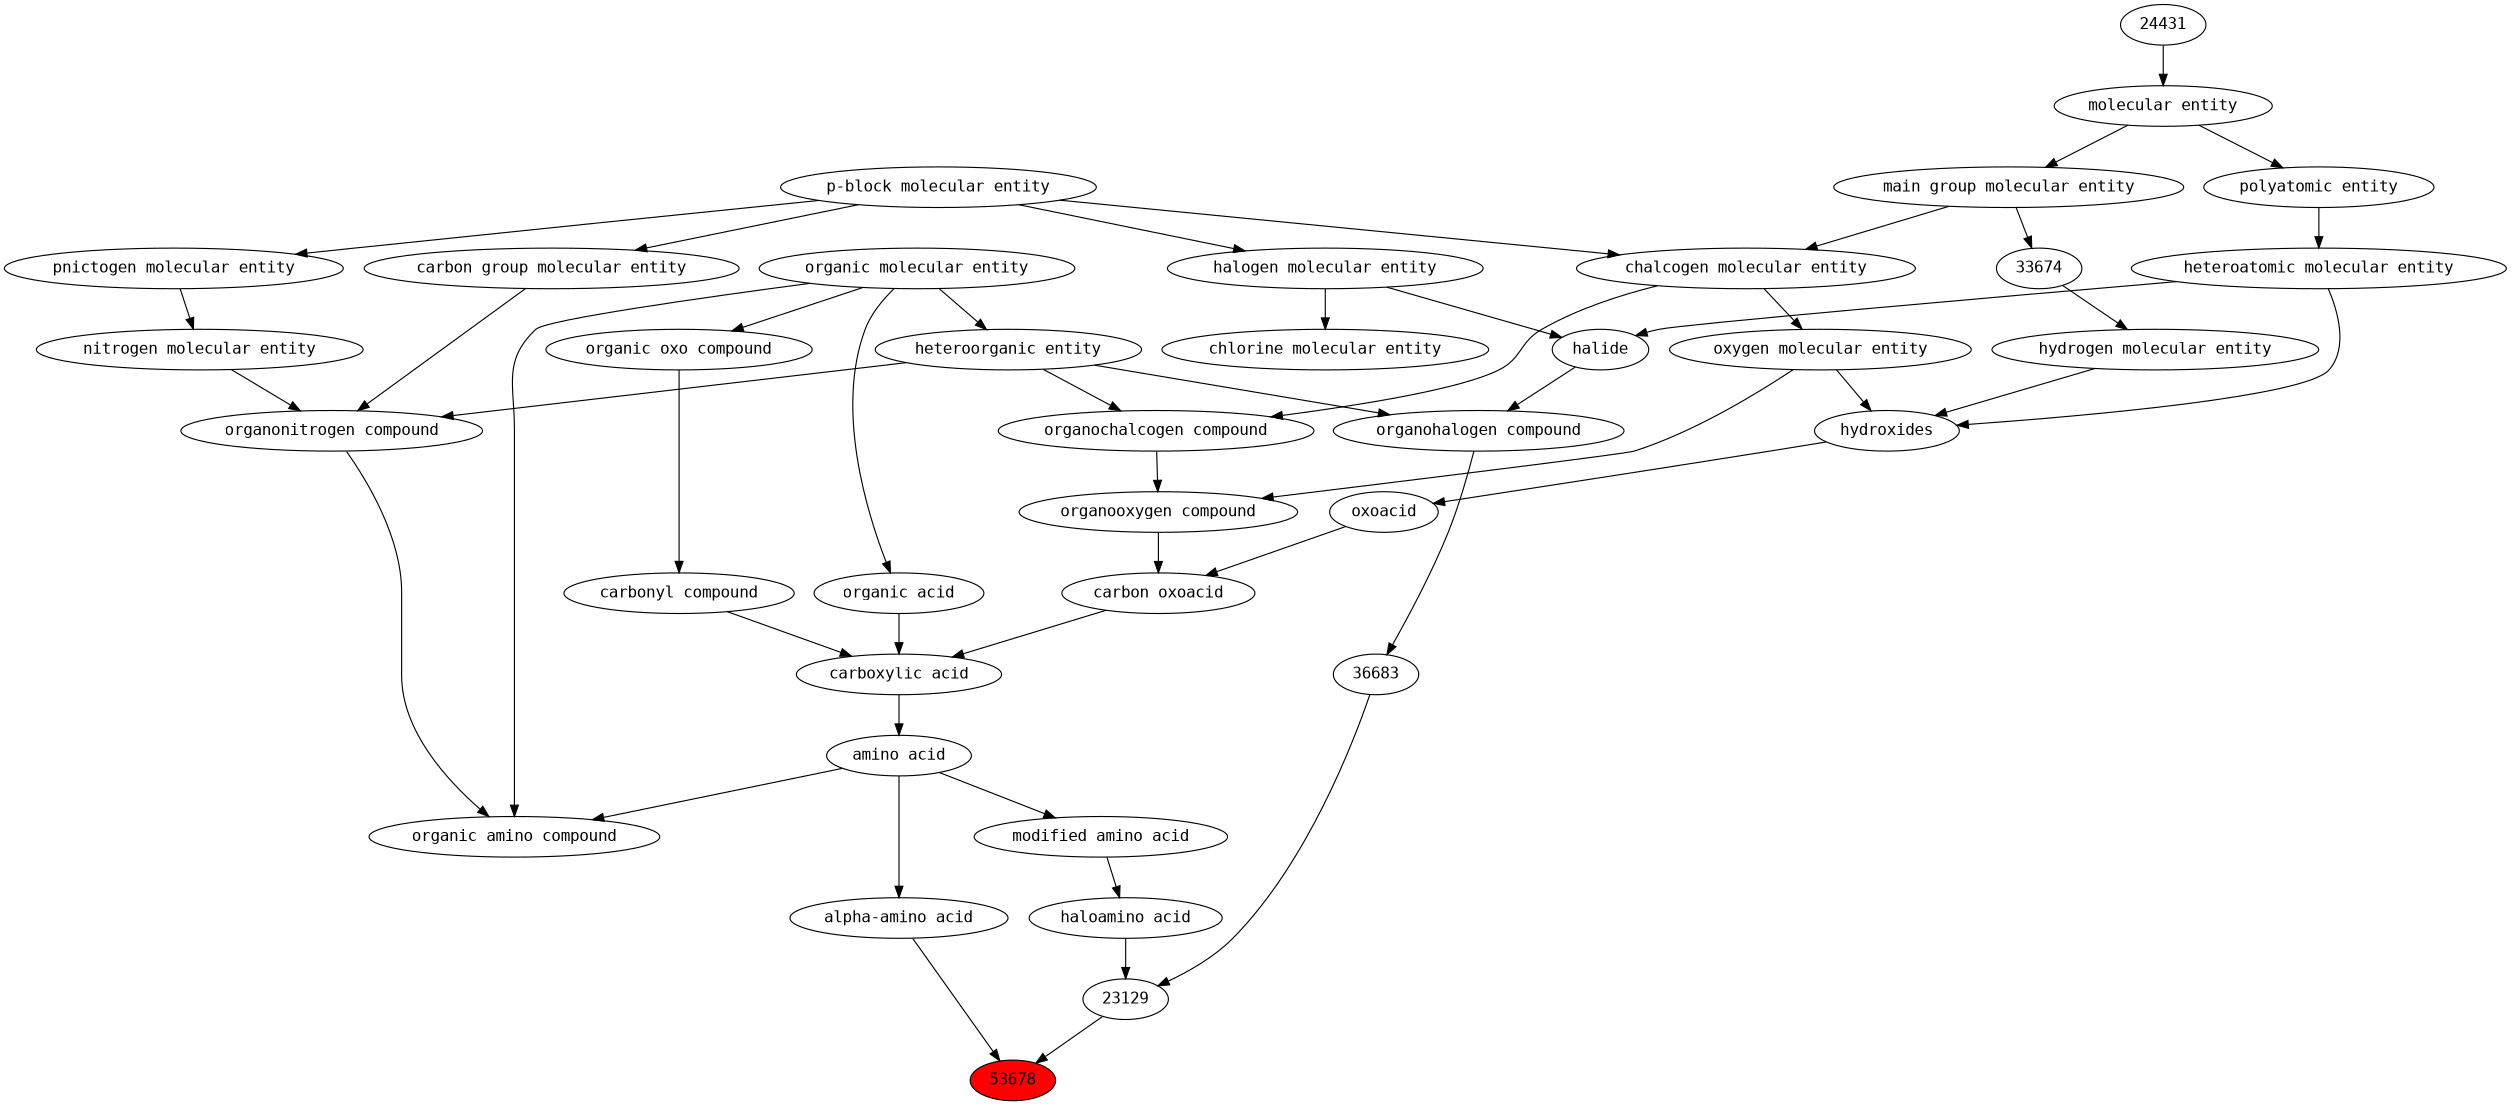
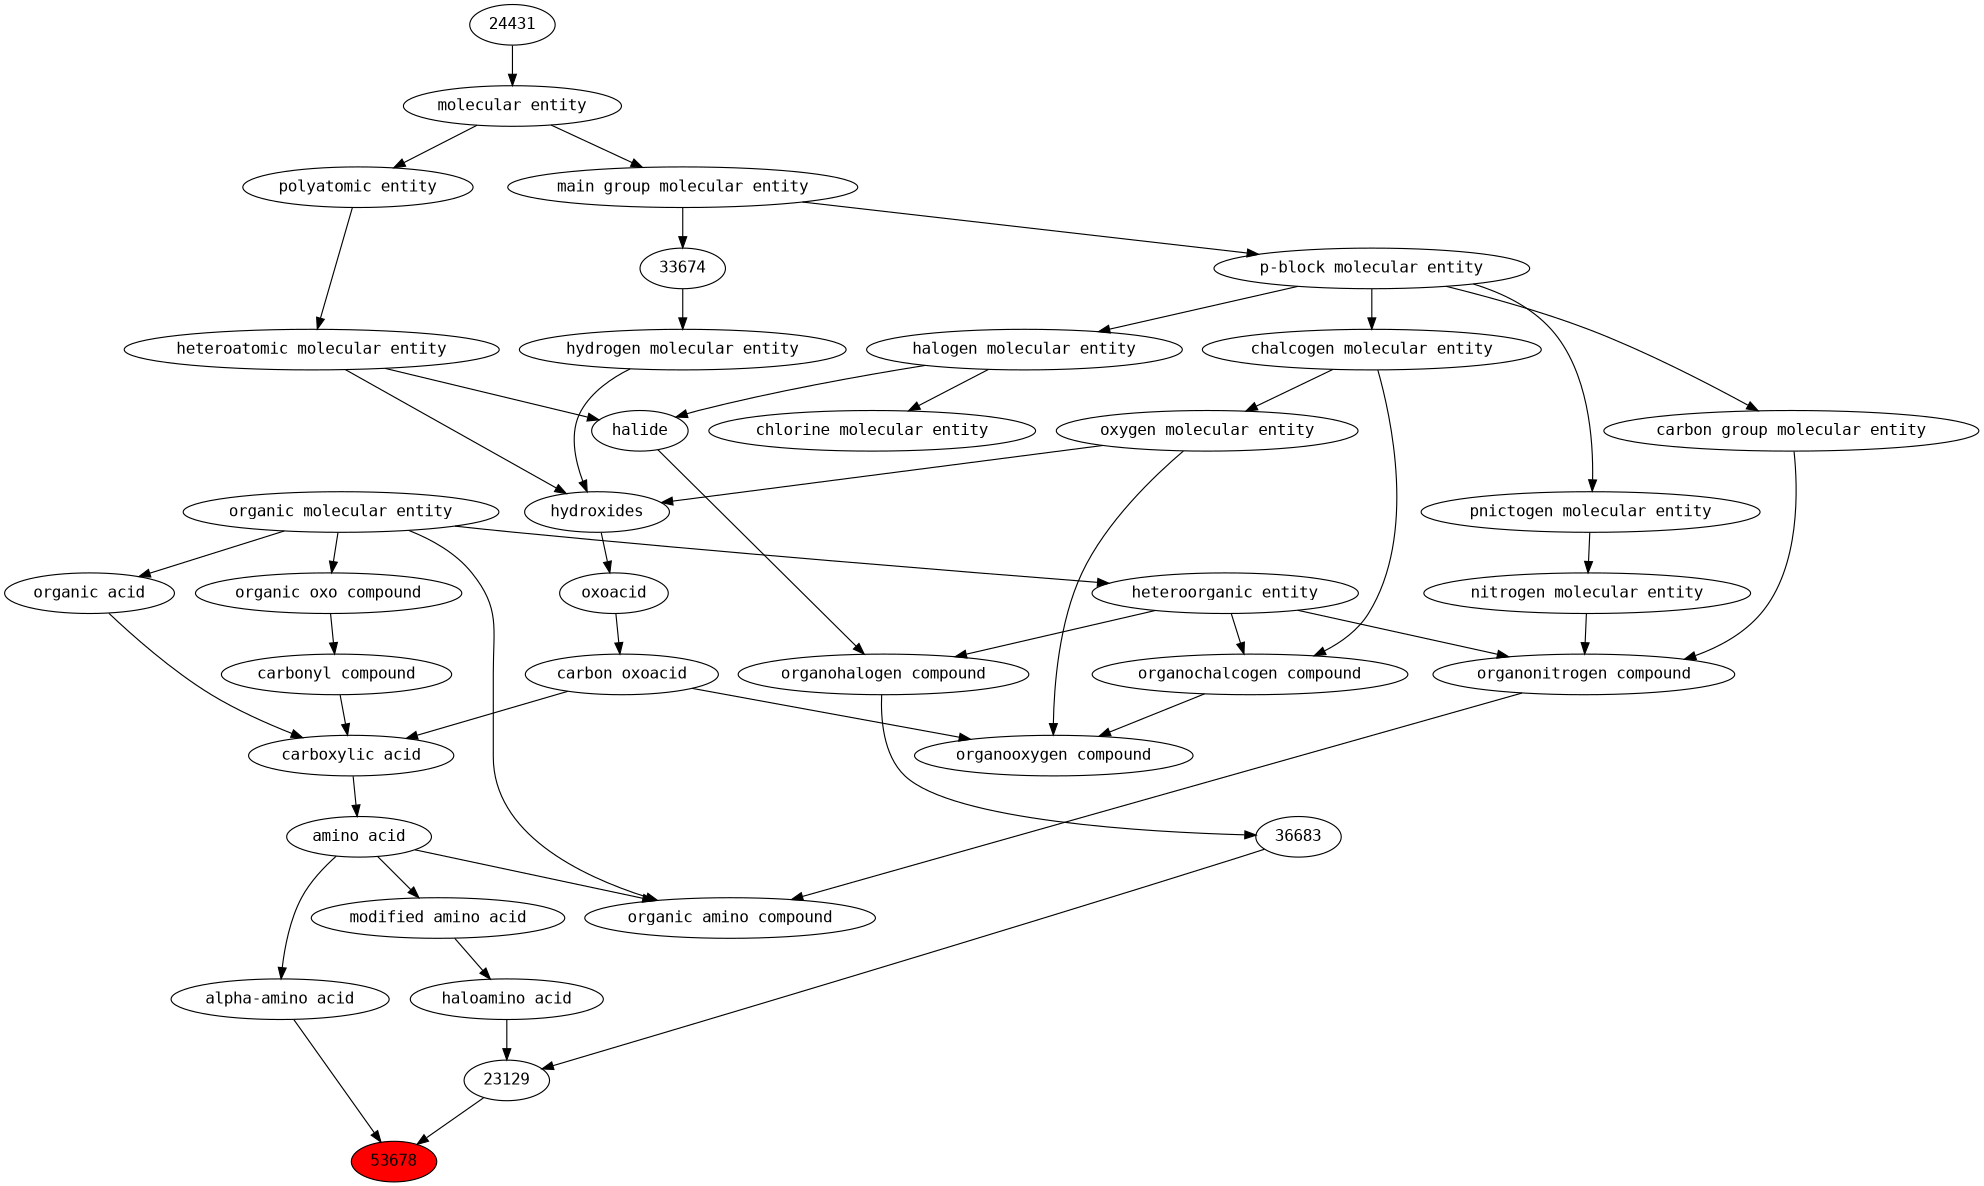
(1883, 226) -> (1025, 228)
(1158, 547) -> (826, 713)
